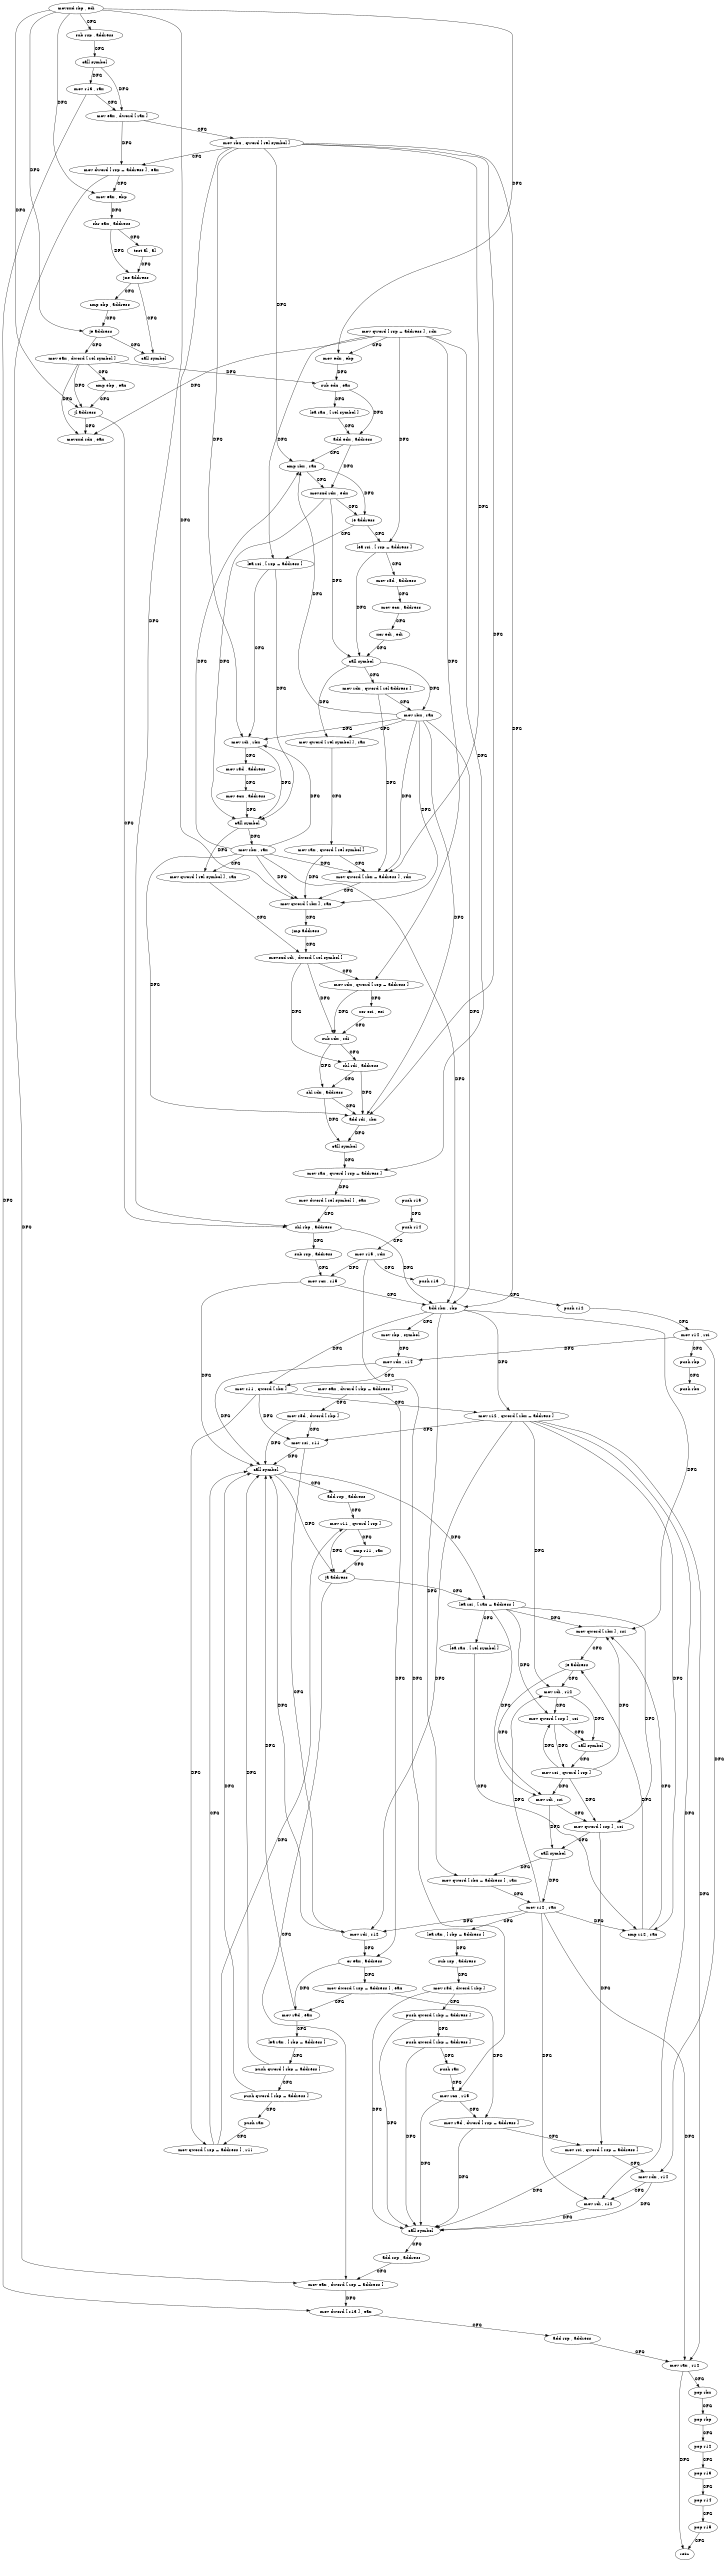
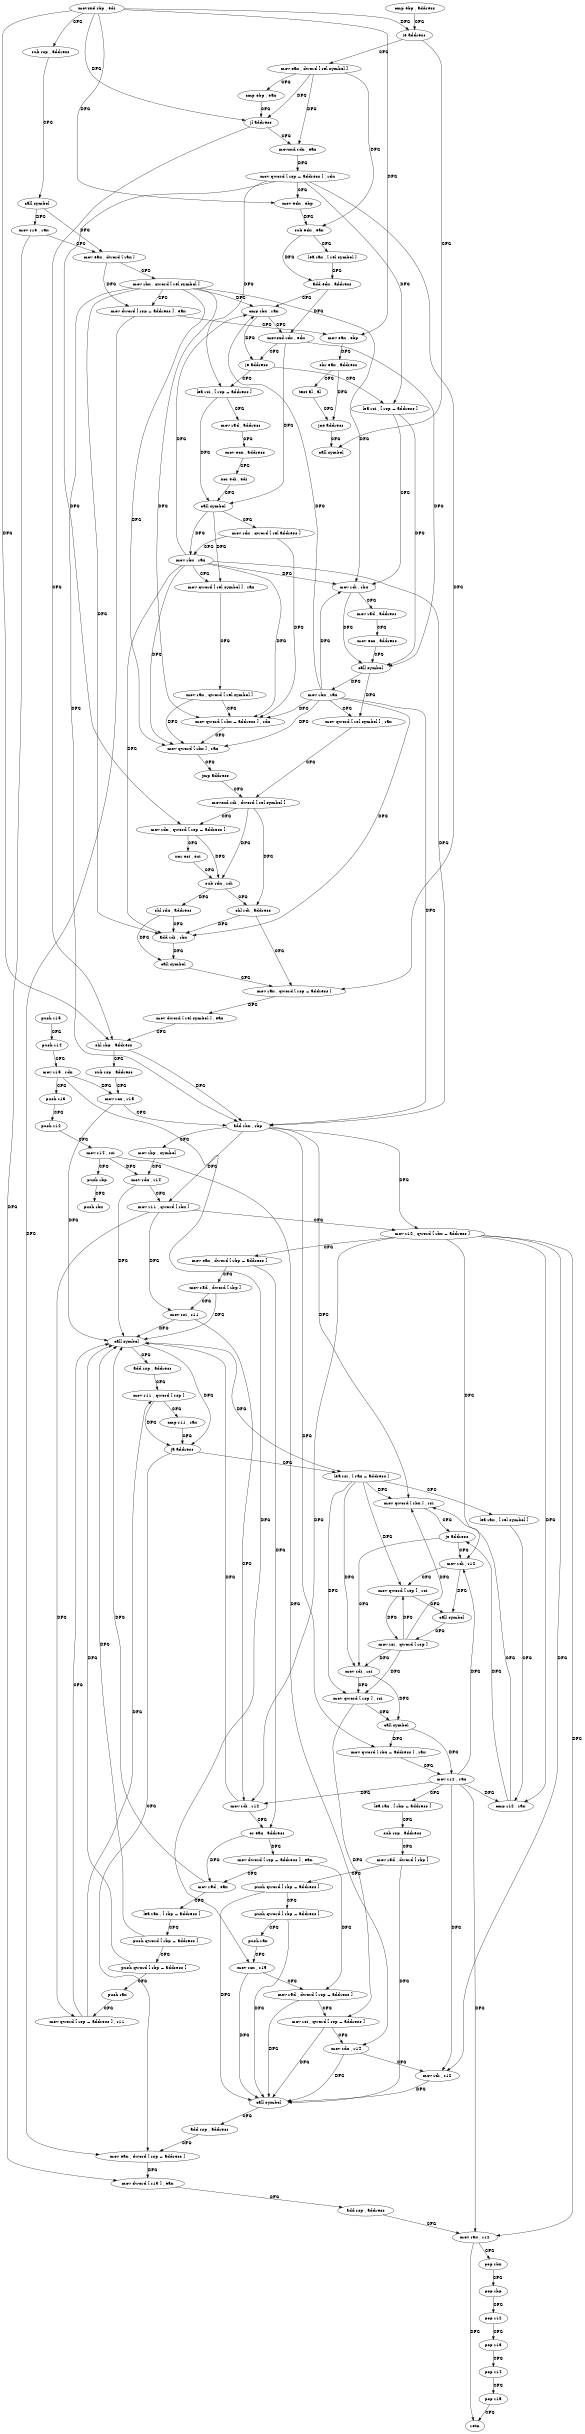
(124, 290) -> none
(228, 364) -> (298, 162)
(344, 1078) -> (273, 950)
(406, 1430) -> (325, 1245)
